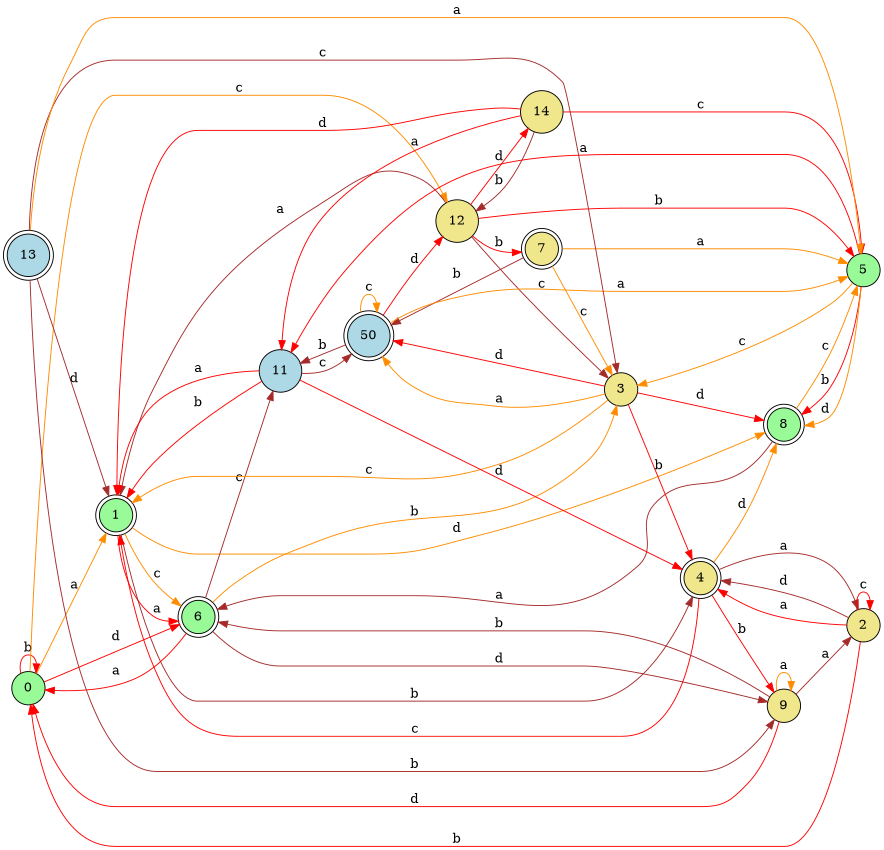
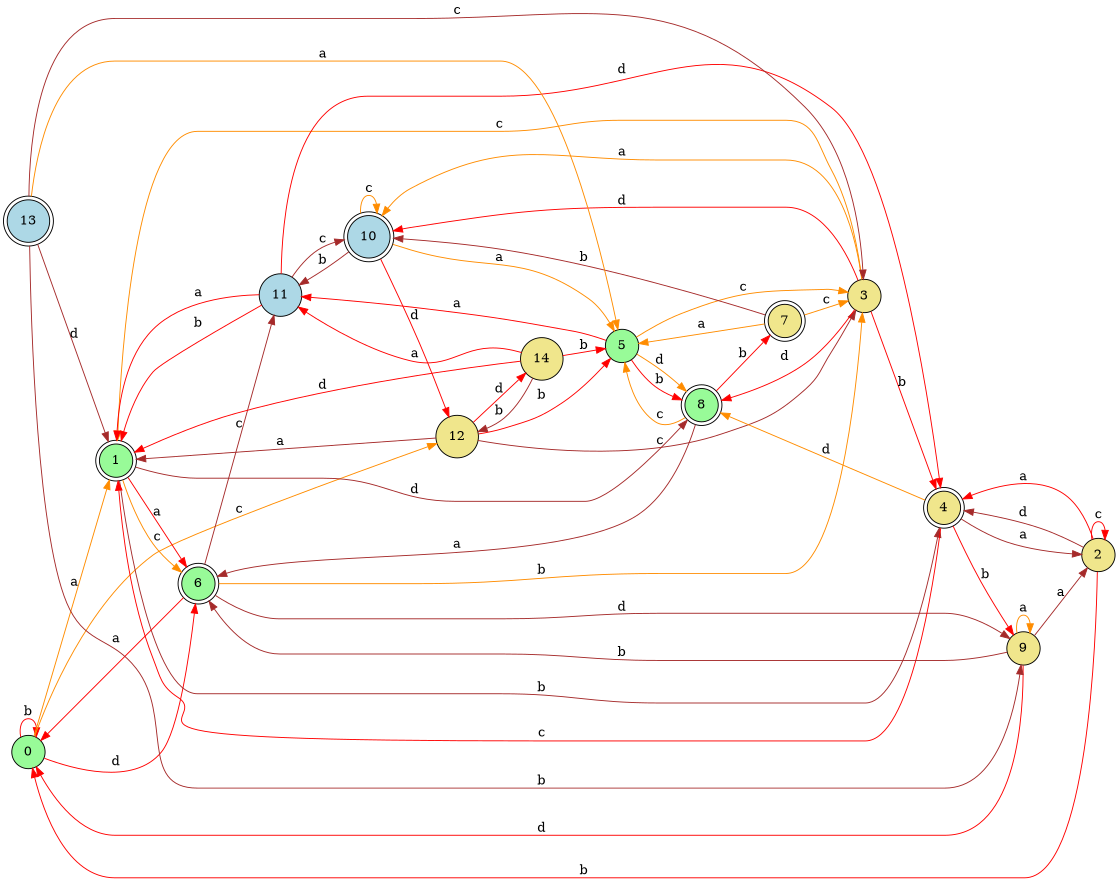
(701, 105) -> (584, 345)
(491, 248) -> (740, 367)
(369, 336) -> (369, 237)
(450, 543) -> (420, 498)
